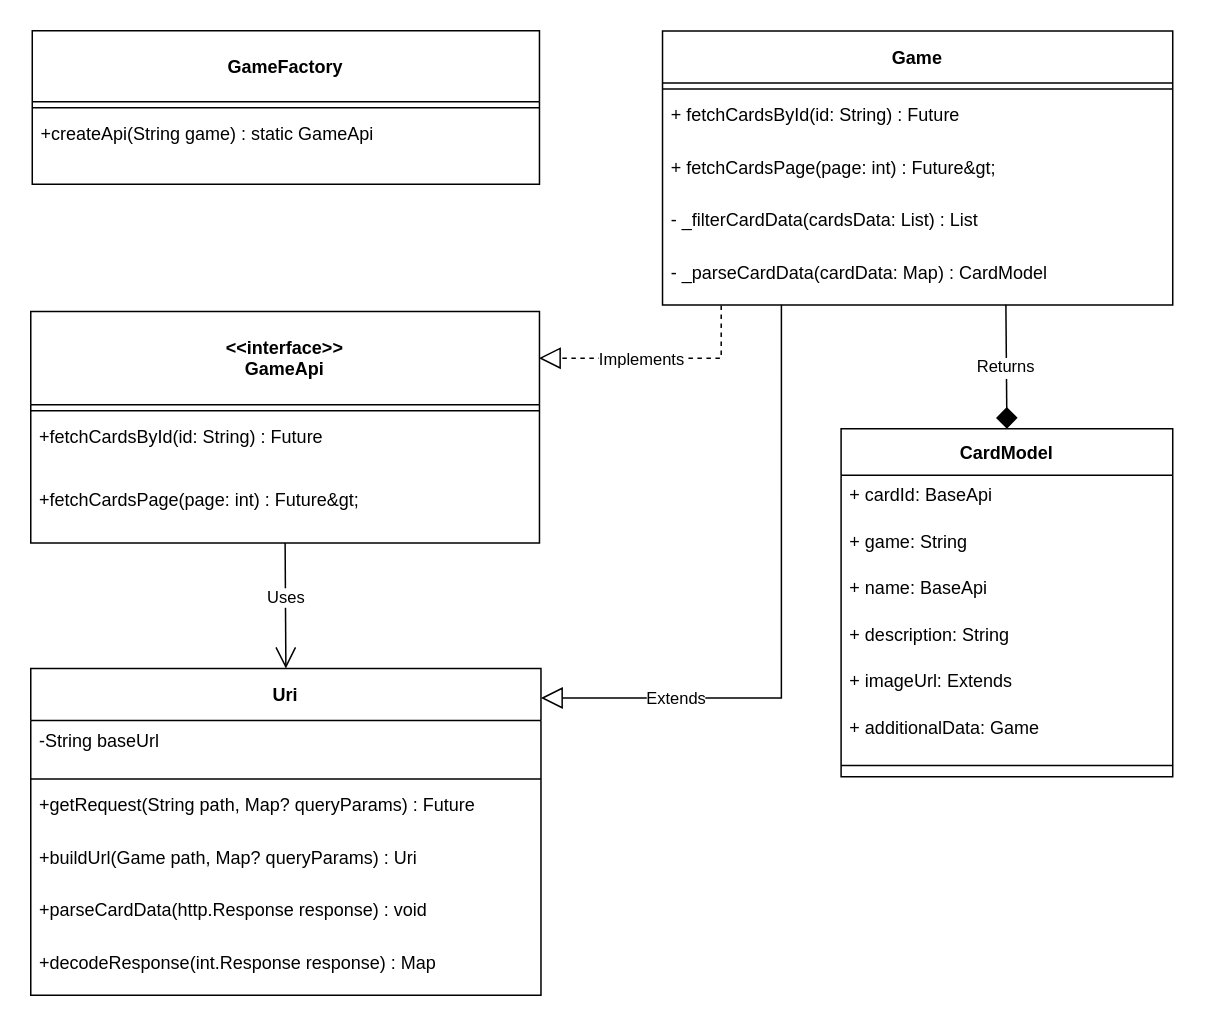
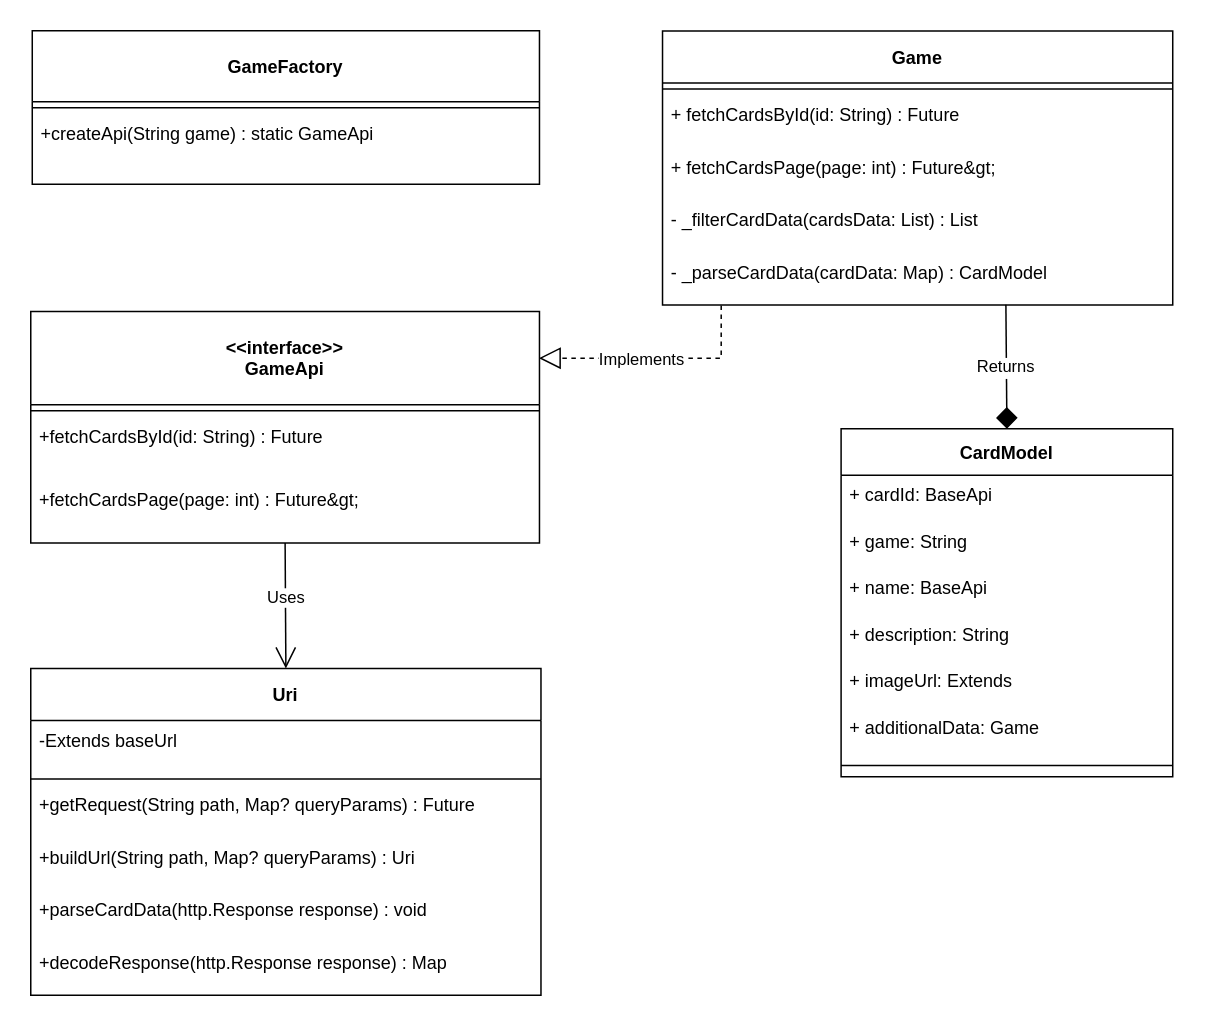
(781, 610) -> none
(108, 741) -> (115, 741)
(235, 858) -> (243, 858)
(247, 963) -> (254, 963)
